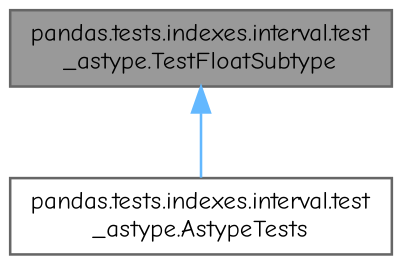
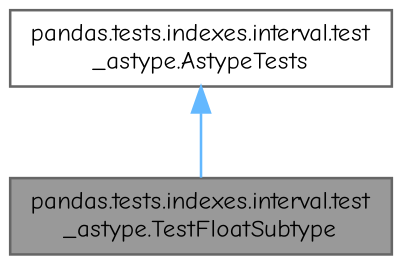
(201, 145) -> (201, 145)
